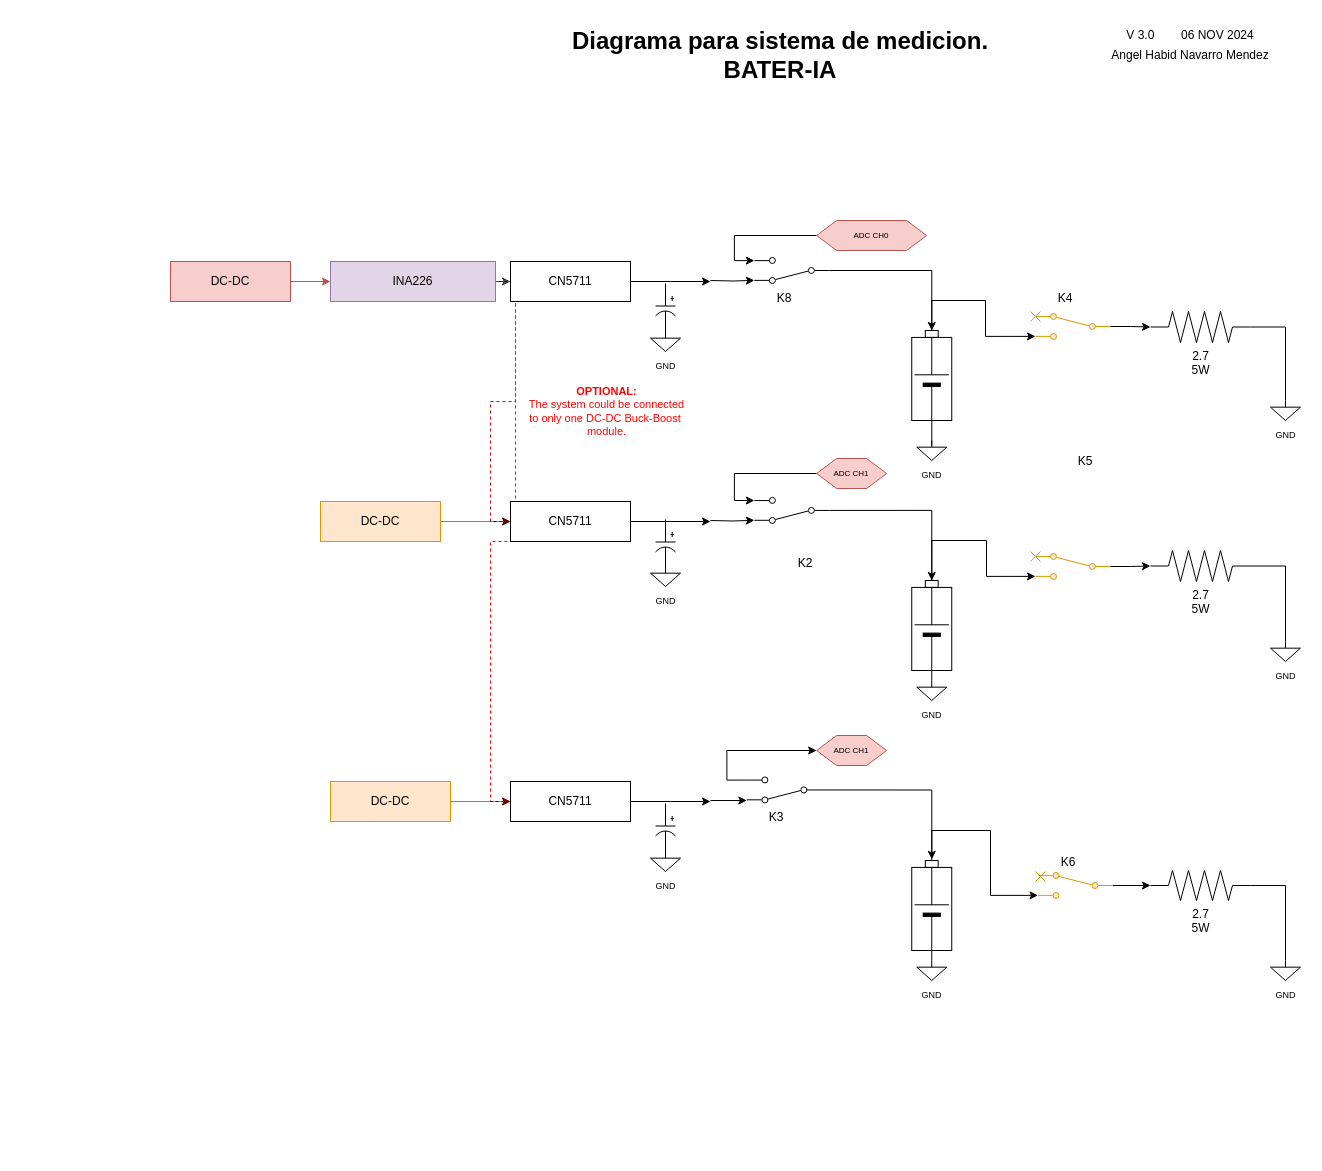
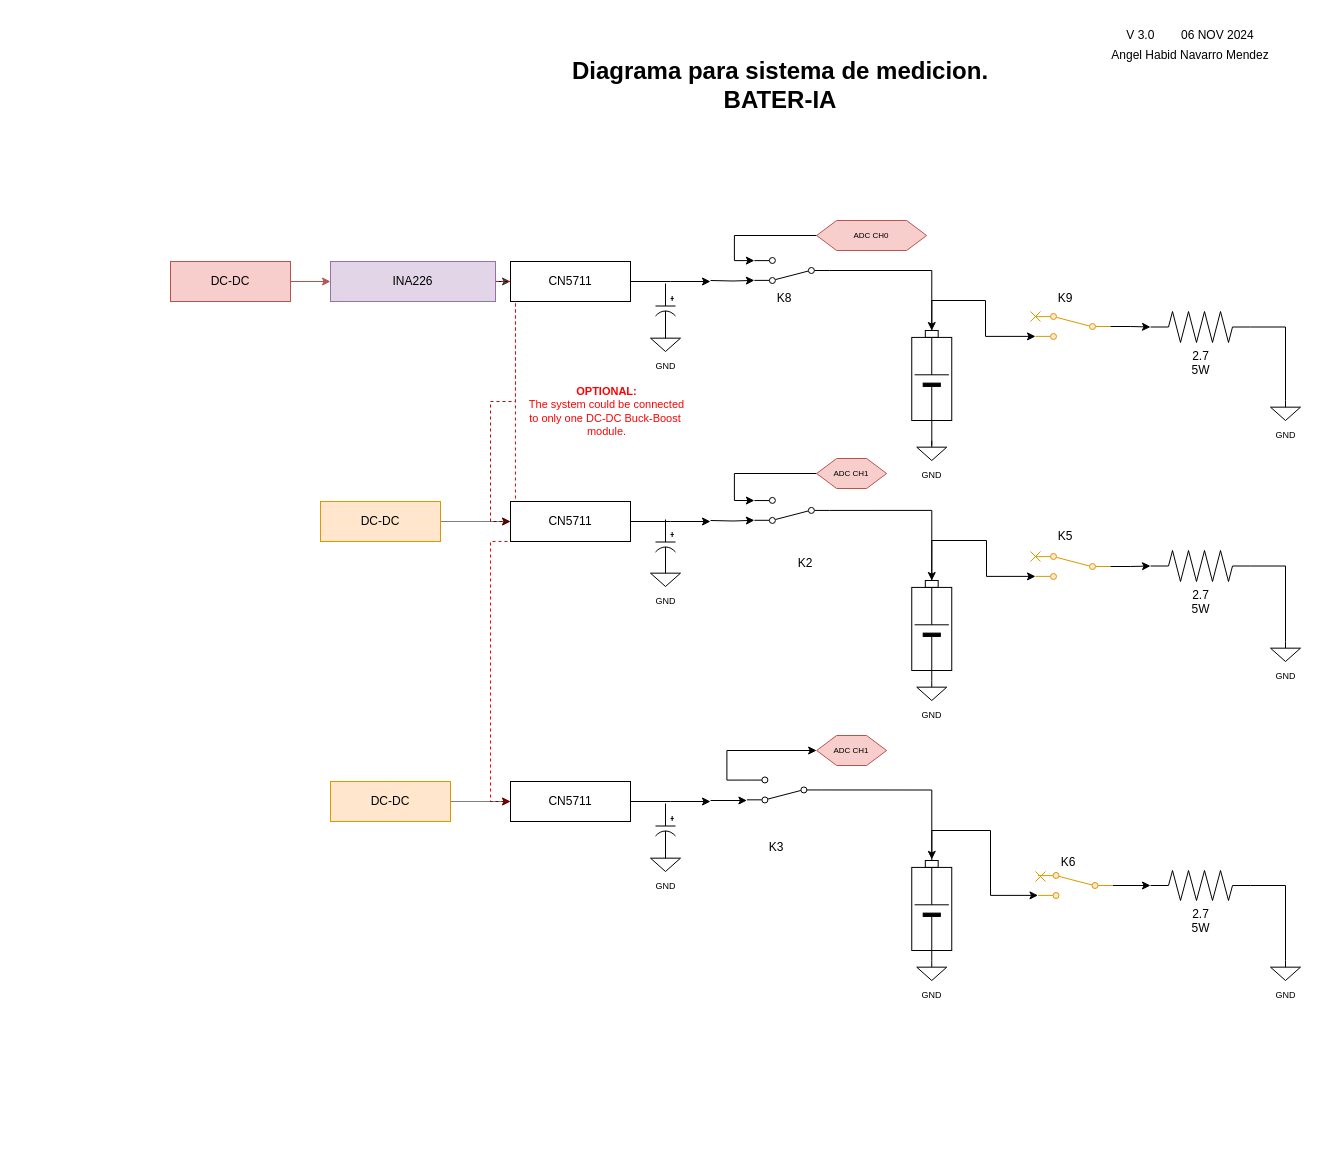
(781, 56) -> (781, 86)
(1066, 299) -> (1066, 299)
(1086, 462) -> (1066, 537)
(777, 818) -> (777, 848)
